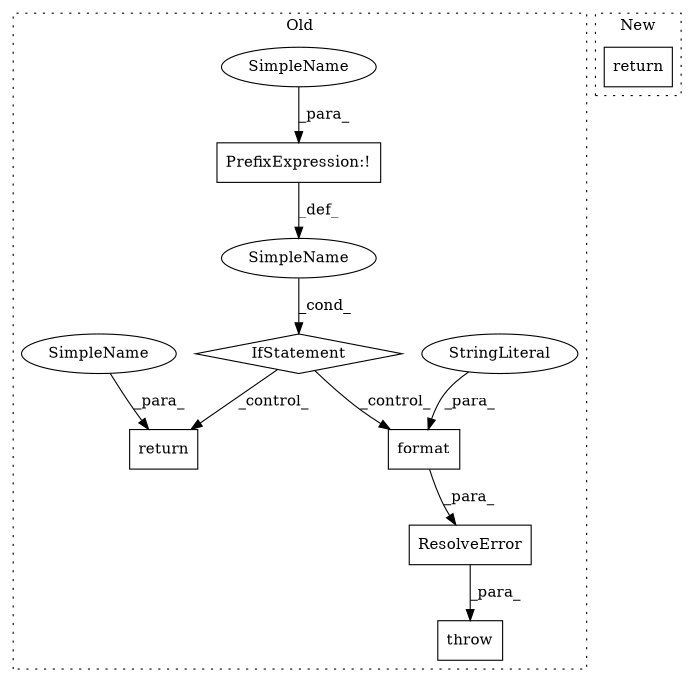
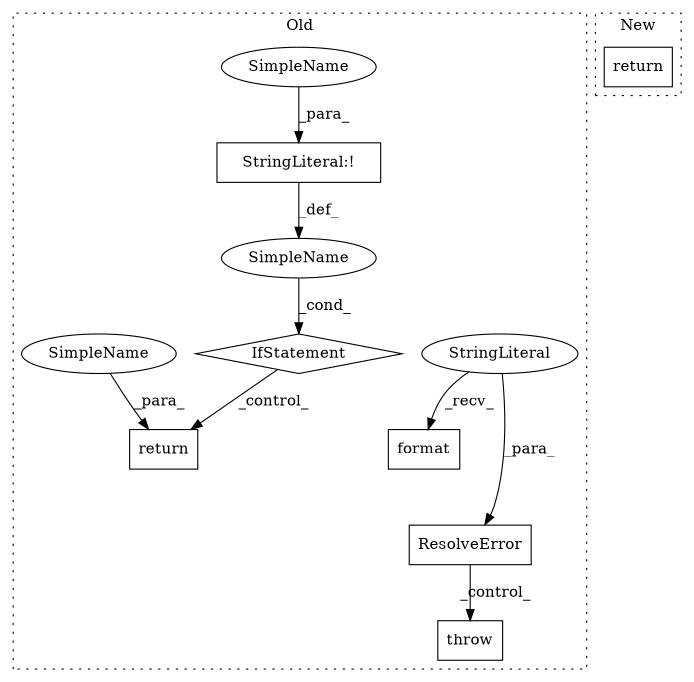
(299, 163) -> (299, 163)
(346, 399) -> none
(470, 402) -> (470, 402)
(438, 493) -> (504, 445)
(495, 593) -> (495, 593)
